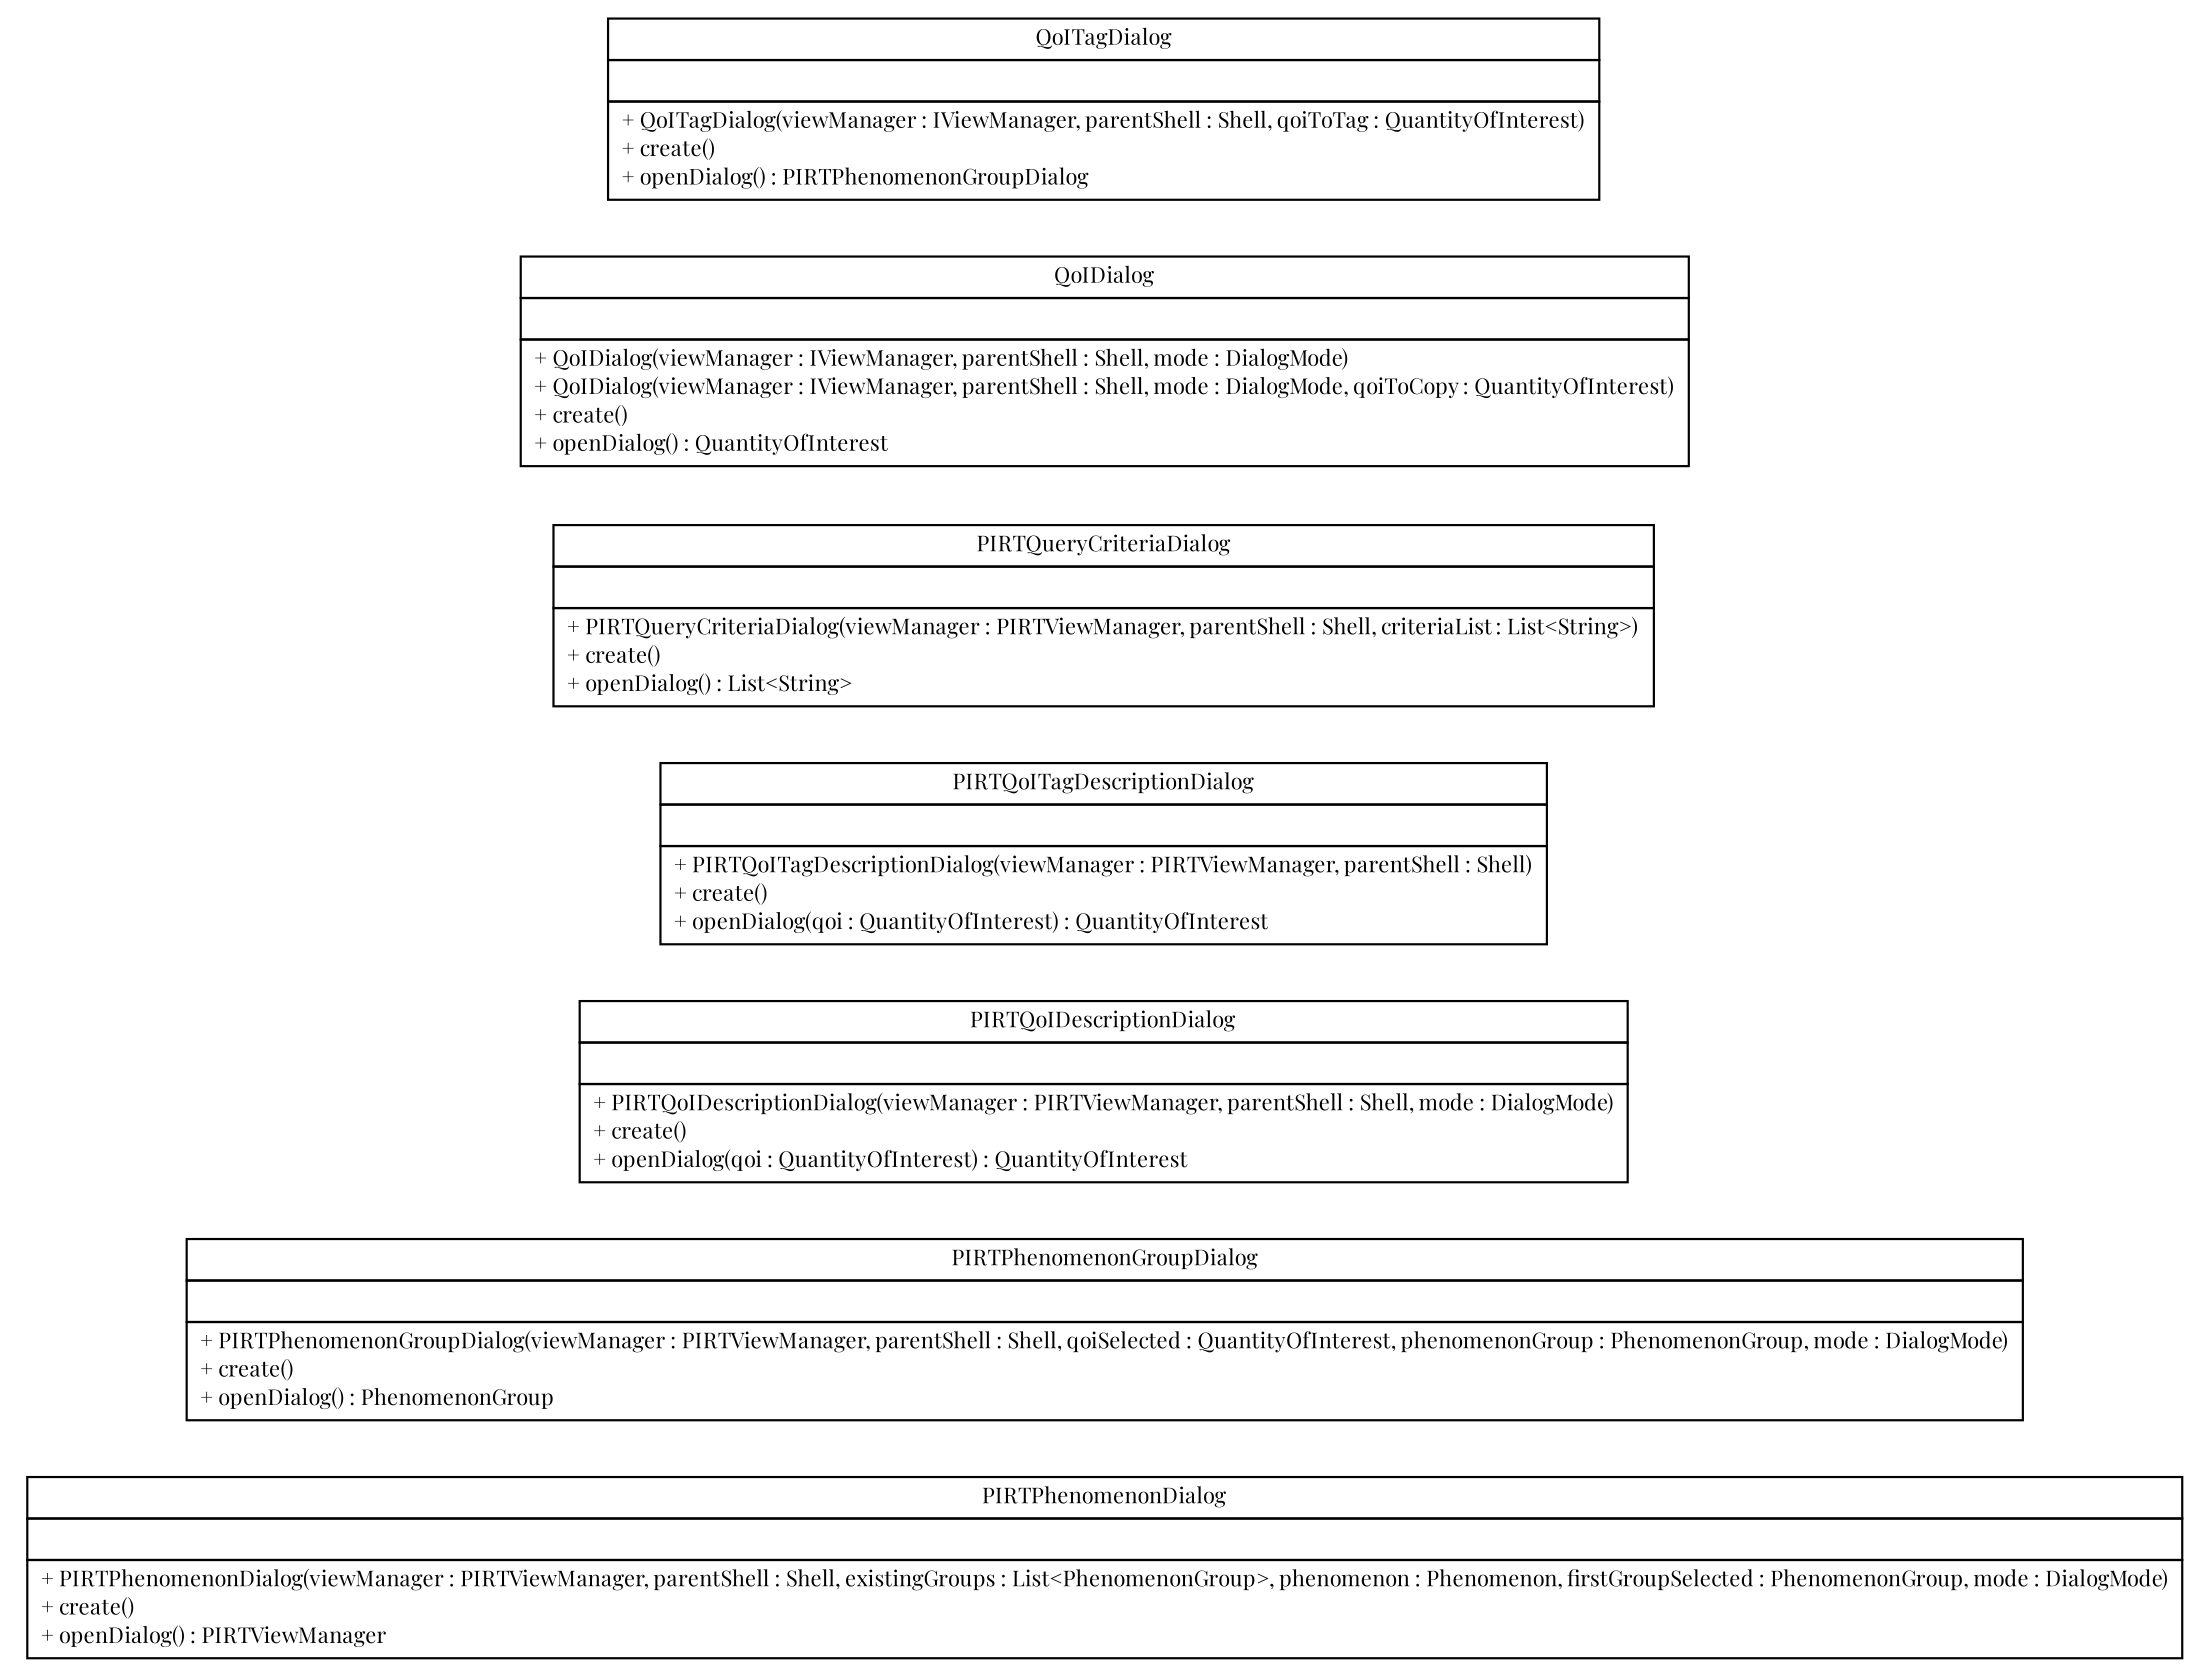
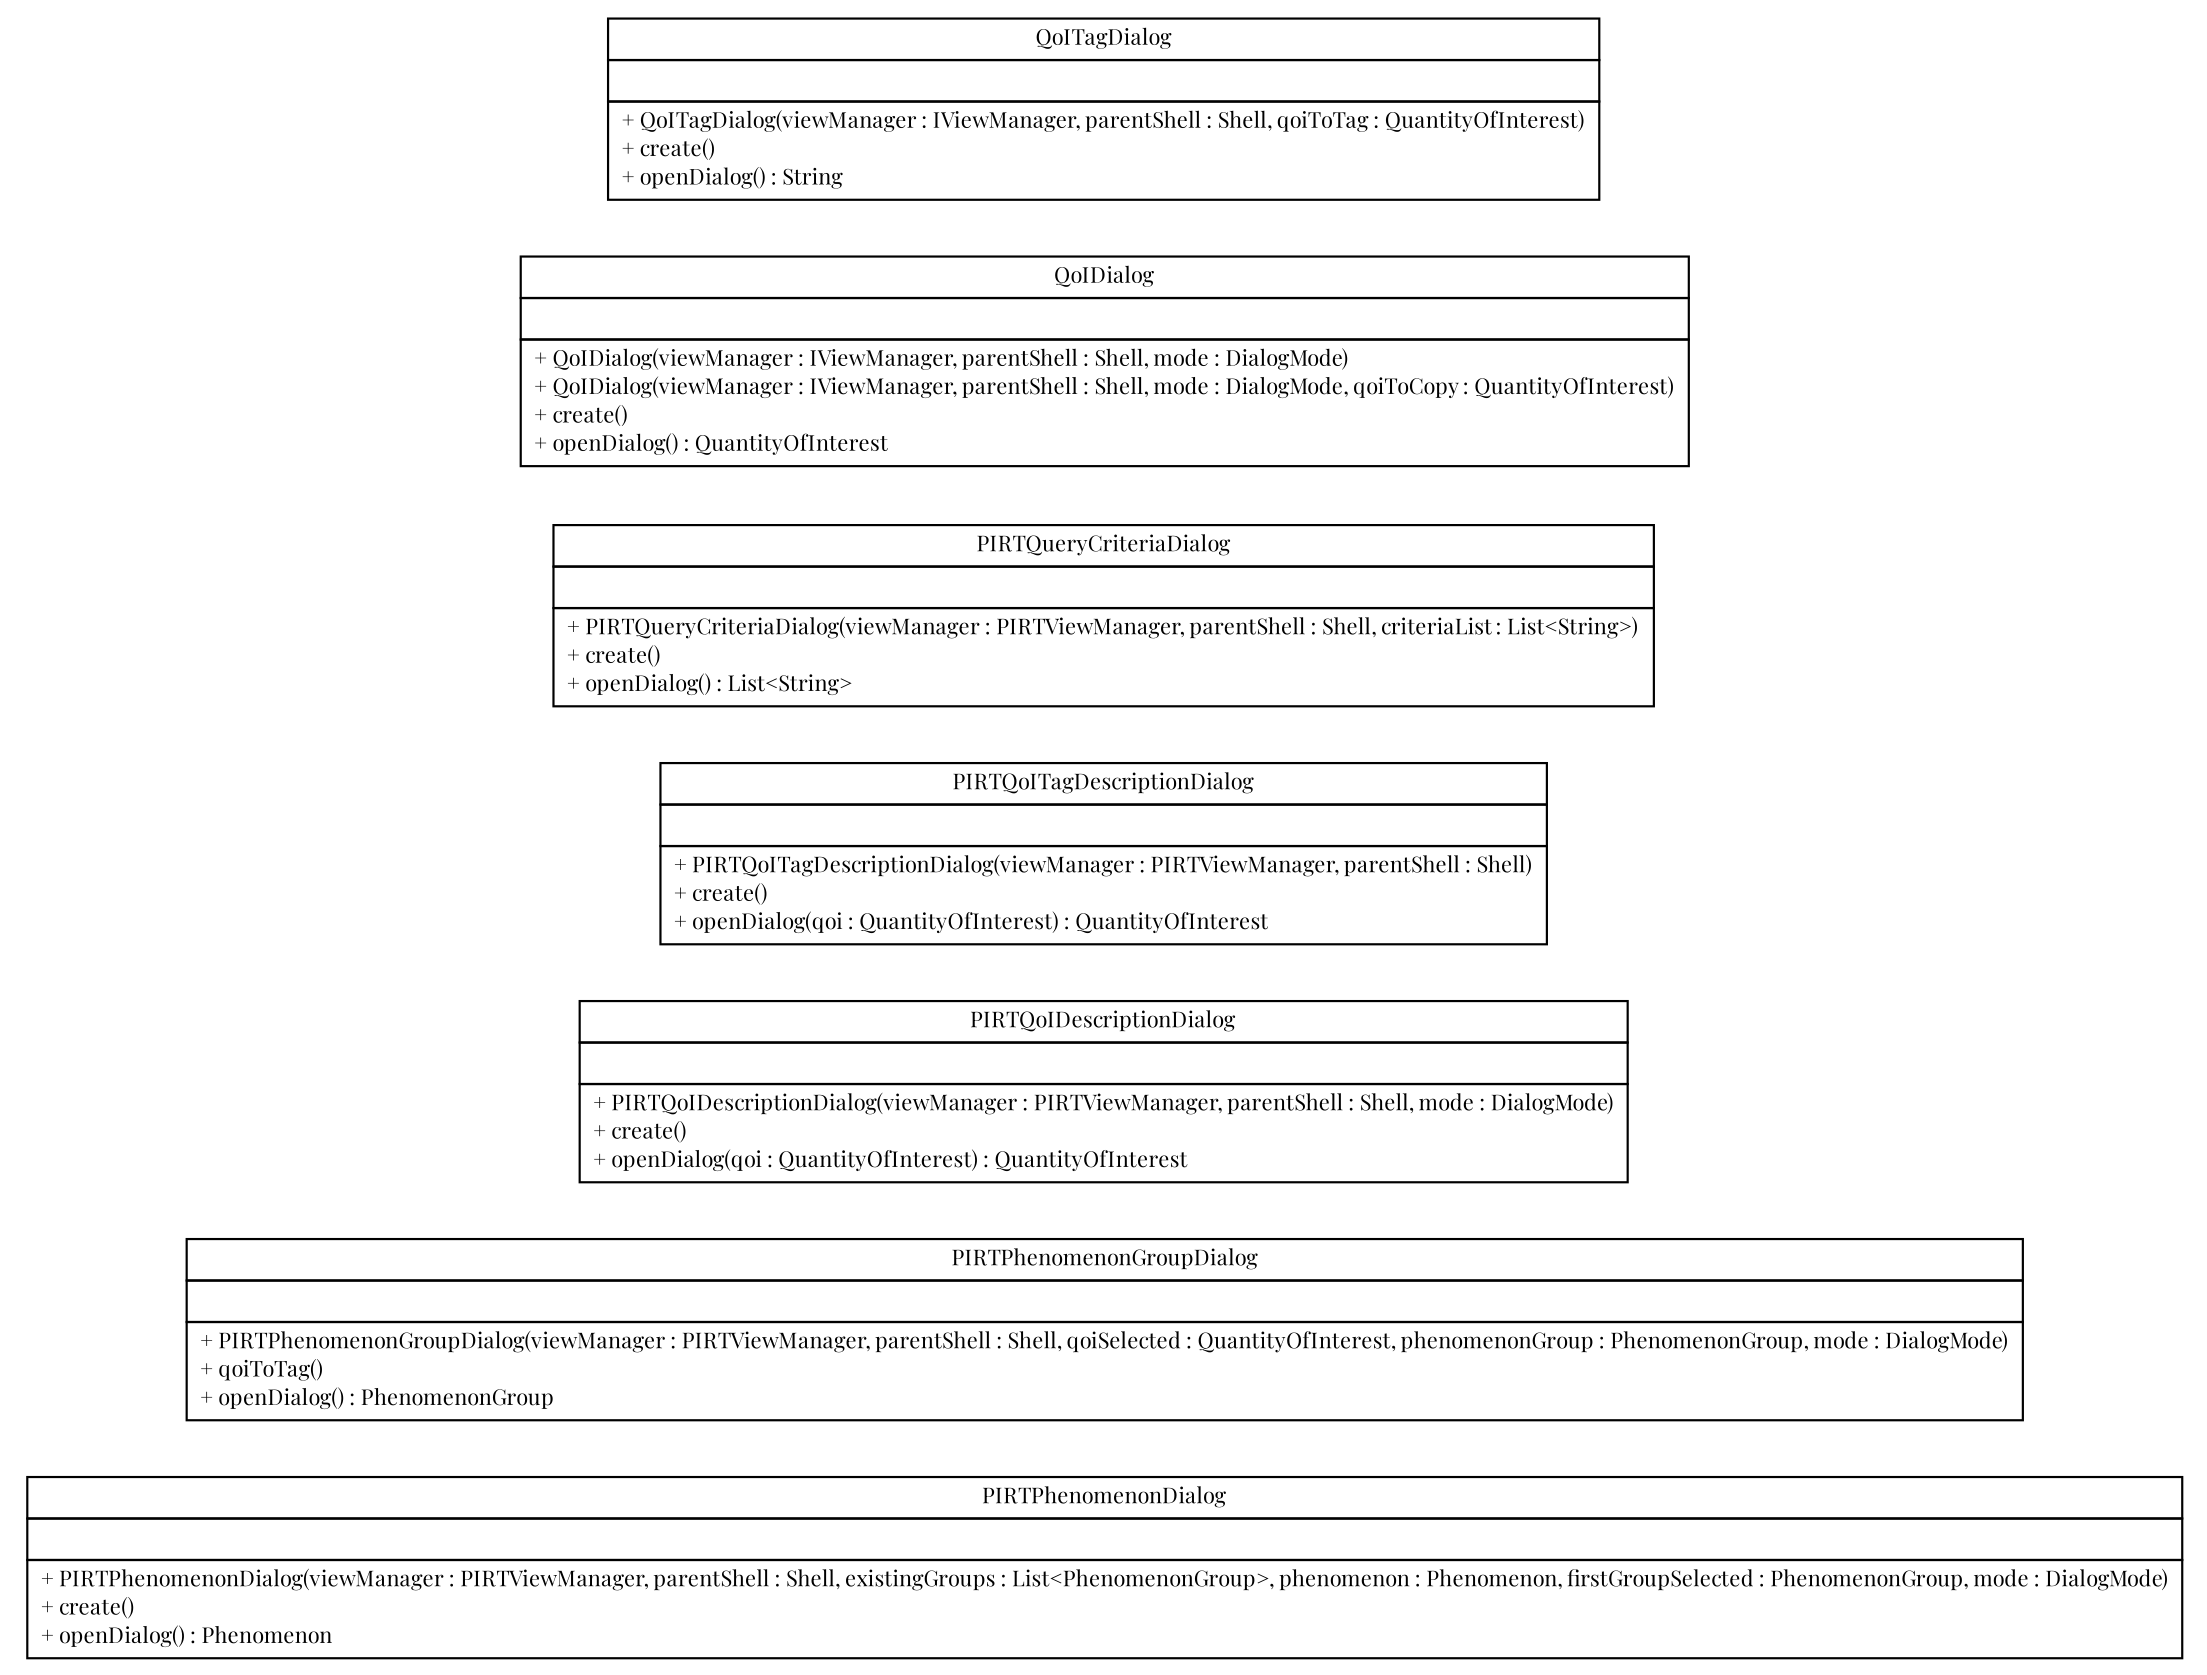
(856, 178) -> (733, 178)
(248, 1370) -> (262, 1370)
(214, 1636) -> (188, 1636)
